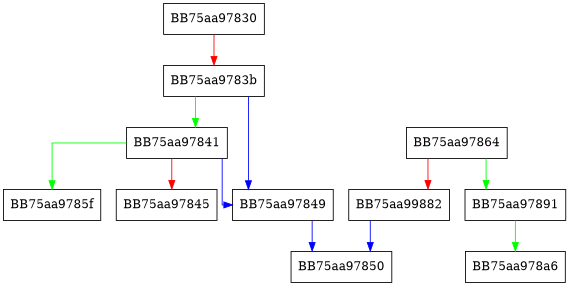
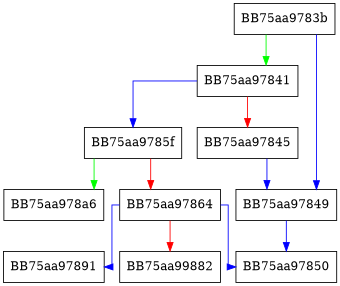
(214, 19) -> none
(70, 143) -> (146, 81)
none -> (151, 170)
(486, 170) -> (112, 233)
(222, 183) -> (267, 170)
(370, 232) -> (228, 233)
(515, 232) -> (94, 170)
